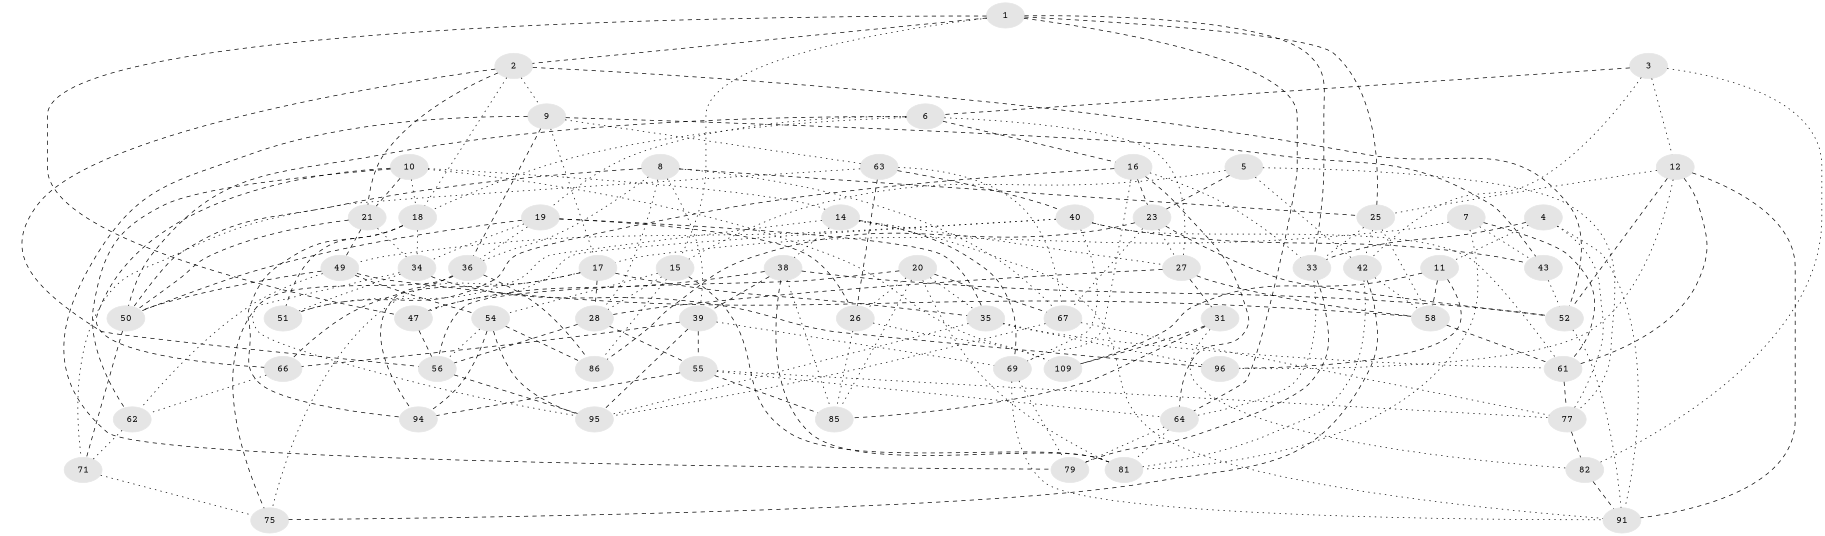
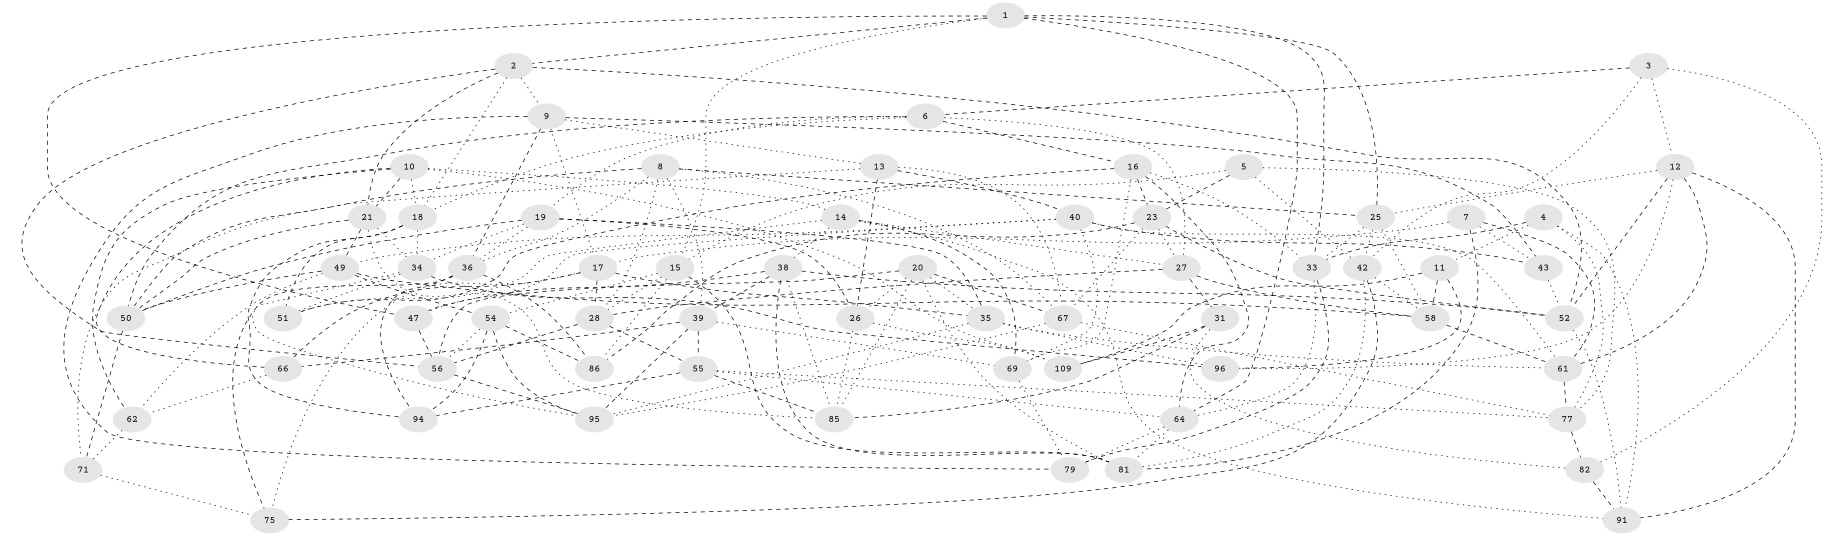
(879, 167) -> (879, 167)
none -> (557, 372)
(1371, 418) -> (1371, 418)
(1267, 513) -> none
